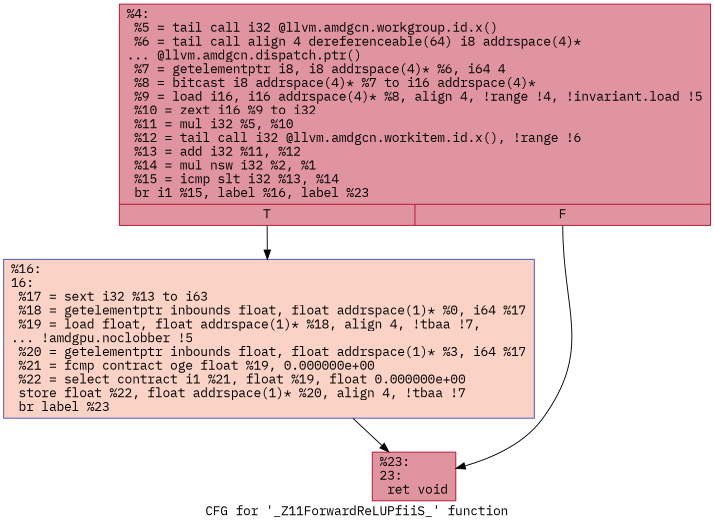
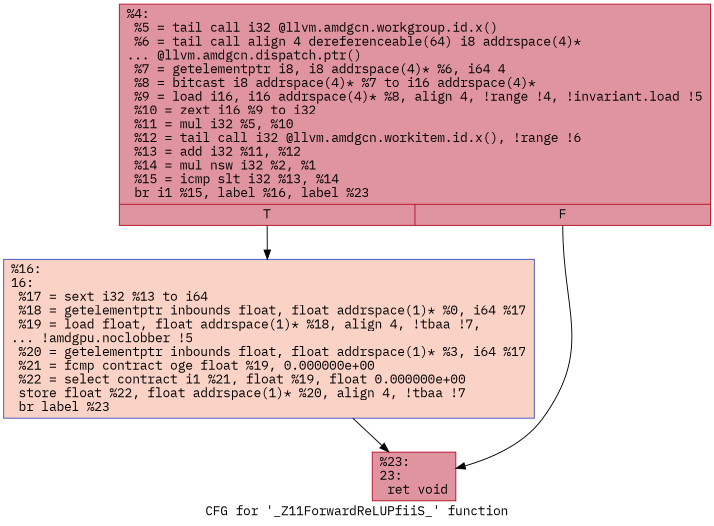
(110, 297) -> (110, 297)
